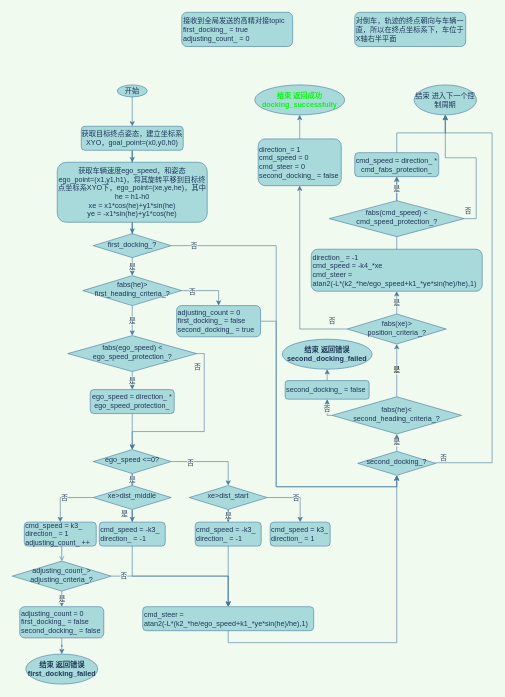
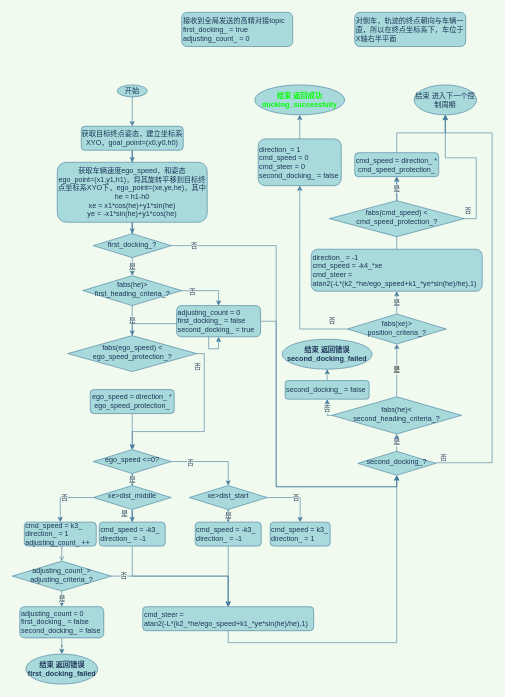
(397, 165) -> (397, 165)
(132, 382) -> (155, 324)
